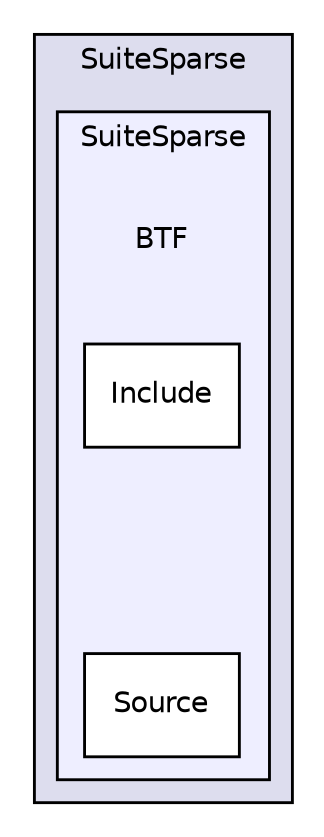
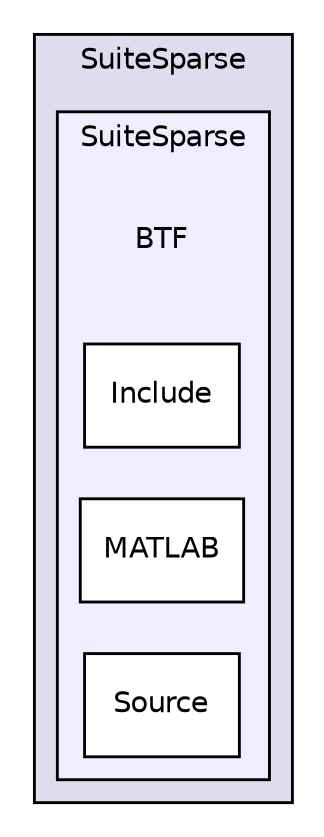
none -> (162, 550)
